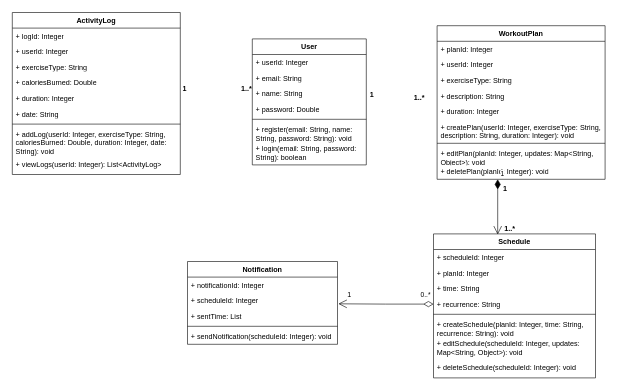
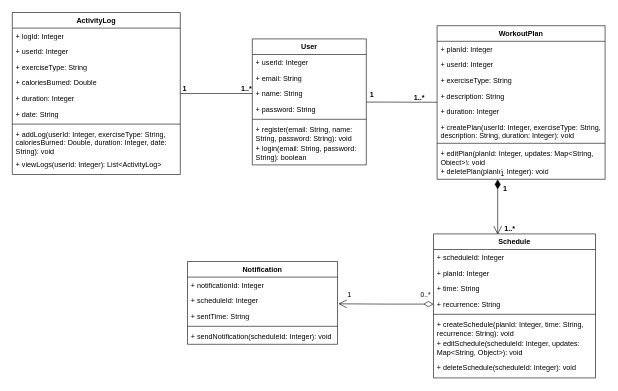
none -> (216, 93)
none -> (402, 102)
(288, 110) -> (288, 110)
(220, 317) -> (224, 317)
